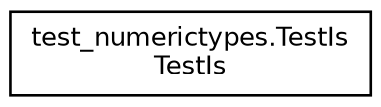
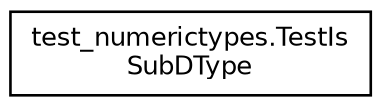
(191, 54) -> (191, 54)
